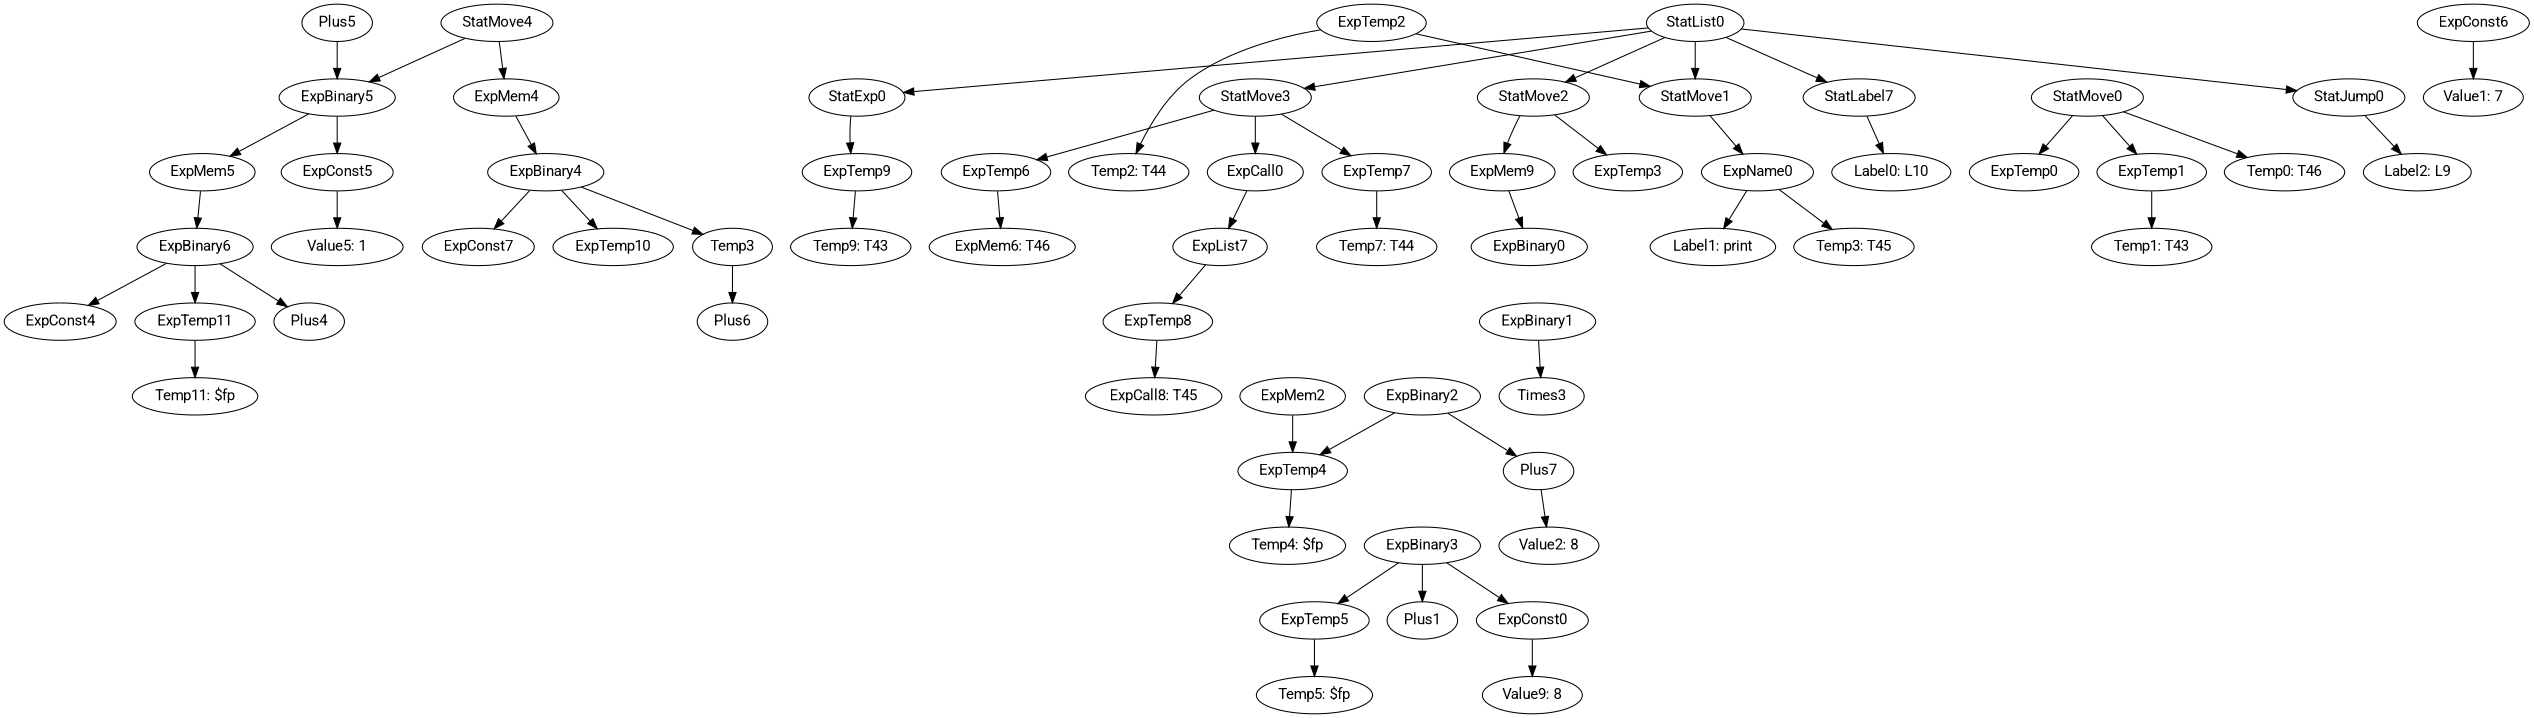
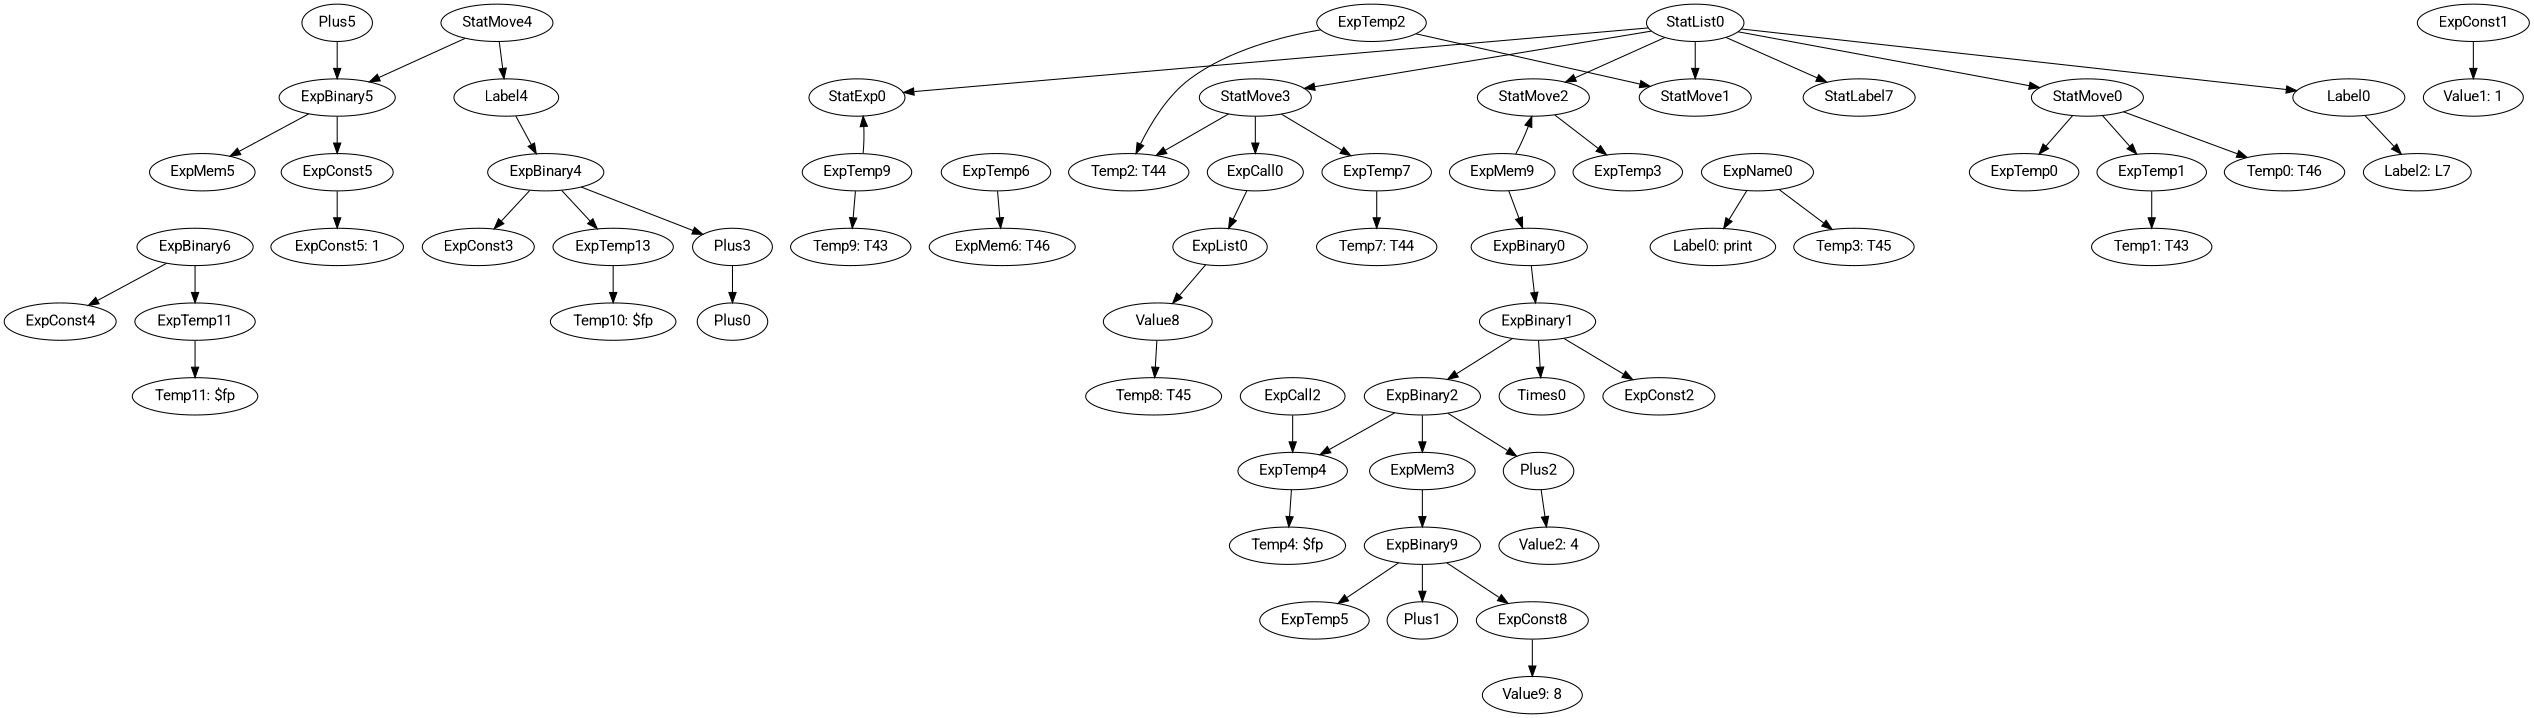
(2473, 23) -> (2473, 23)
none -> (1884, 59)
(506, 98) -> (506, 98)
(2349, 98) -> (2349, 98)
(2473, 98) -> (2473, 98)
(850, 129) -> (864, 140)
(1513, 129) -> (1522, 140)
(1723, 131) -> none
(1130, 134) -> (1197, 132)
(1891, 172) -> none
(2417, 172) -> (2417, 172)
(199, 204) -> none
(337, 247) -> (337, 247)
(478, 247) -> (478, 247)
(613, 247) -> (613, 247)
(732, 247) -> (732, 247)
(1220, 247) -> (1220, 247)
(1713, 247) -> (1713, 247)
none -> (1533, 279)
(309, 322) -> none
none -> (613, 322)
(732, 322) -> (732, 322)
(1158, 322) -> (1158, 322)
none -> (1484, 356)
(1154, 396) -> (1154, 396)
(1293, 396) -> (1293, 396)
(1542, 396) -> (1542, 396)
none -> (1659, 396)
none -> (1422, 471)
(1539, 471) -> (1539, 471)
(1422, 546) -> (1422, 546)
(1549, 546) -> (1549, 546)
(1532, 620) -> (1532, 620)
(1315, 695) -> none
